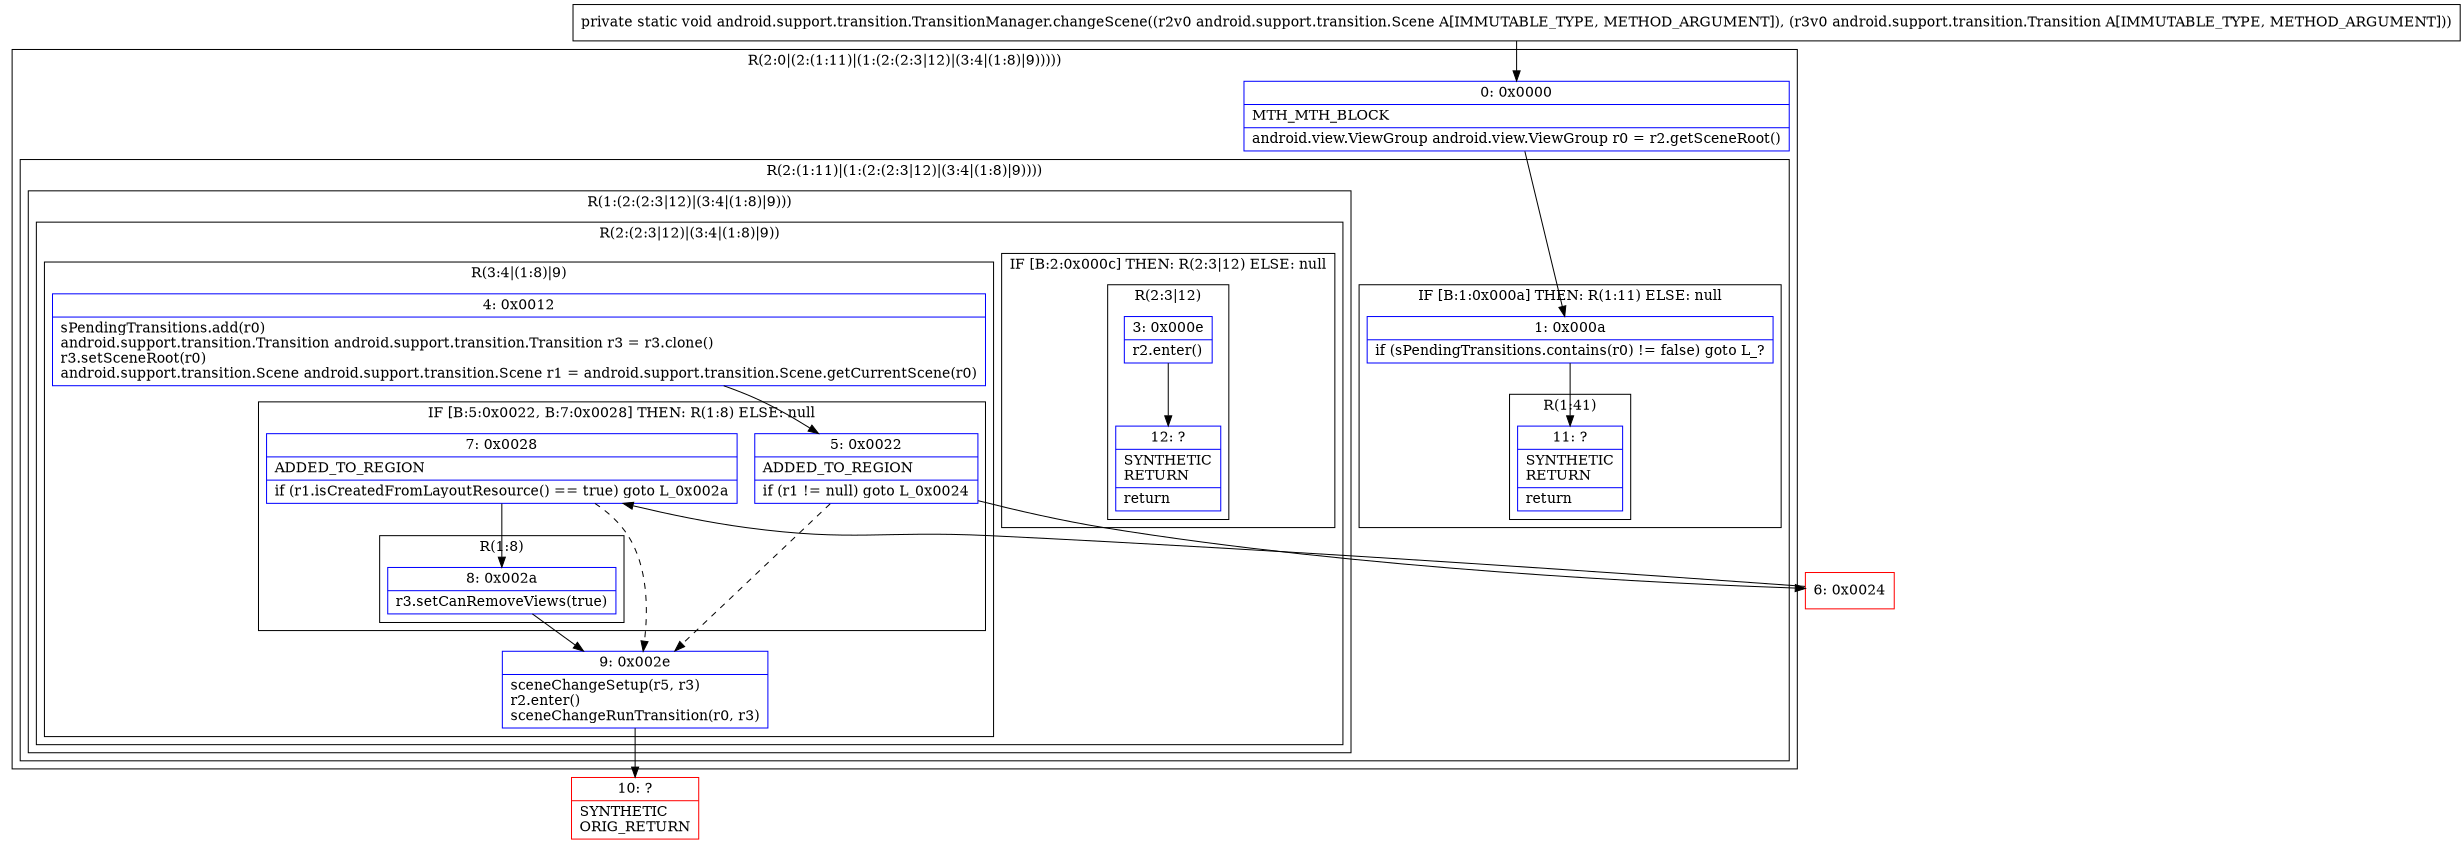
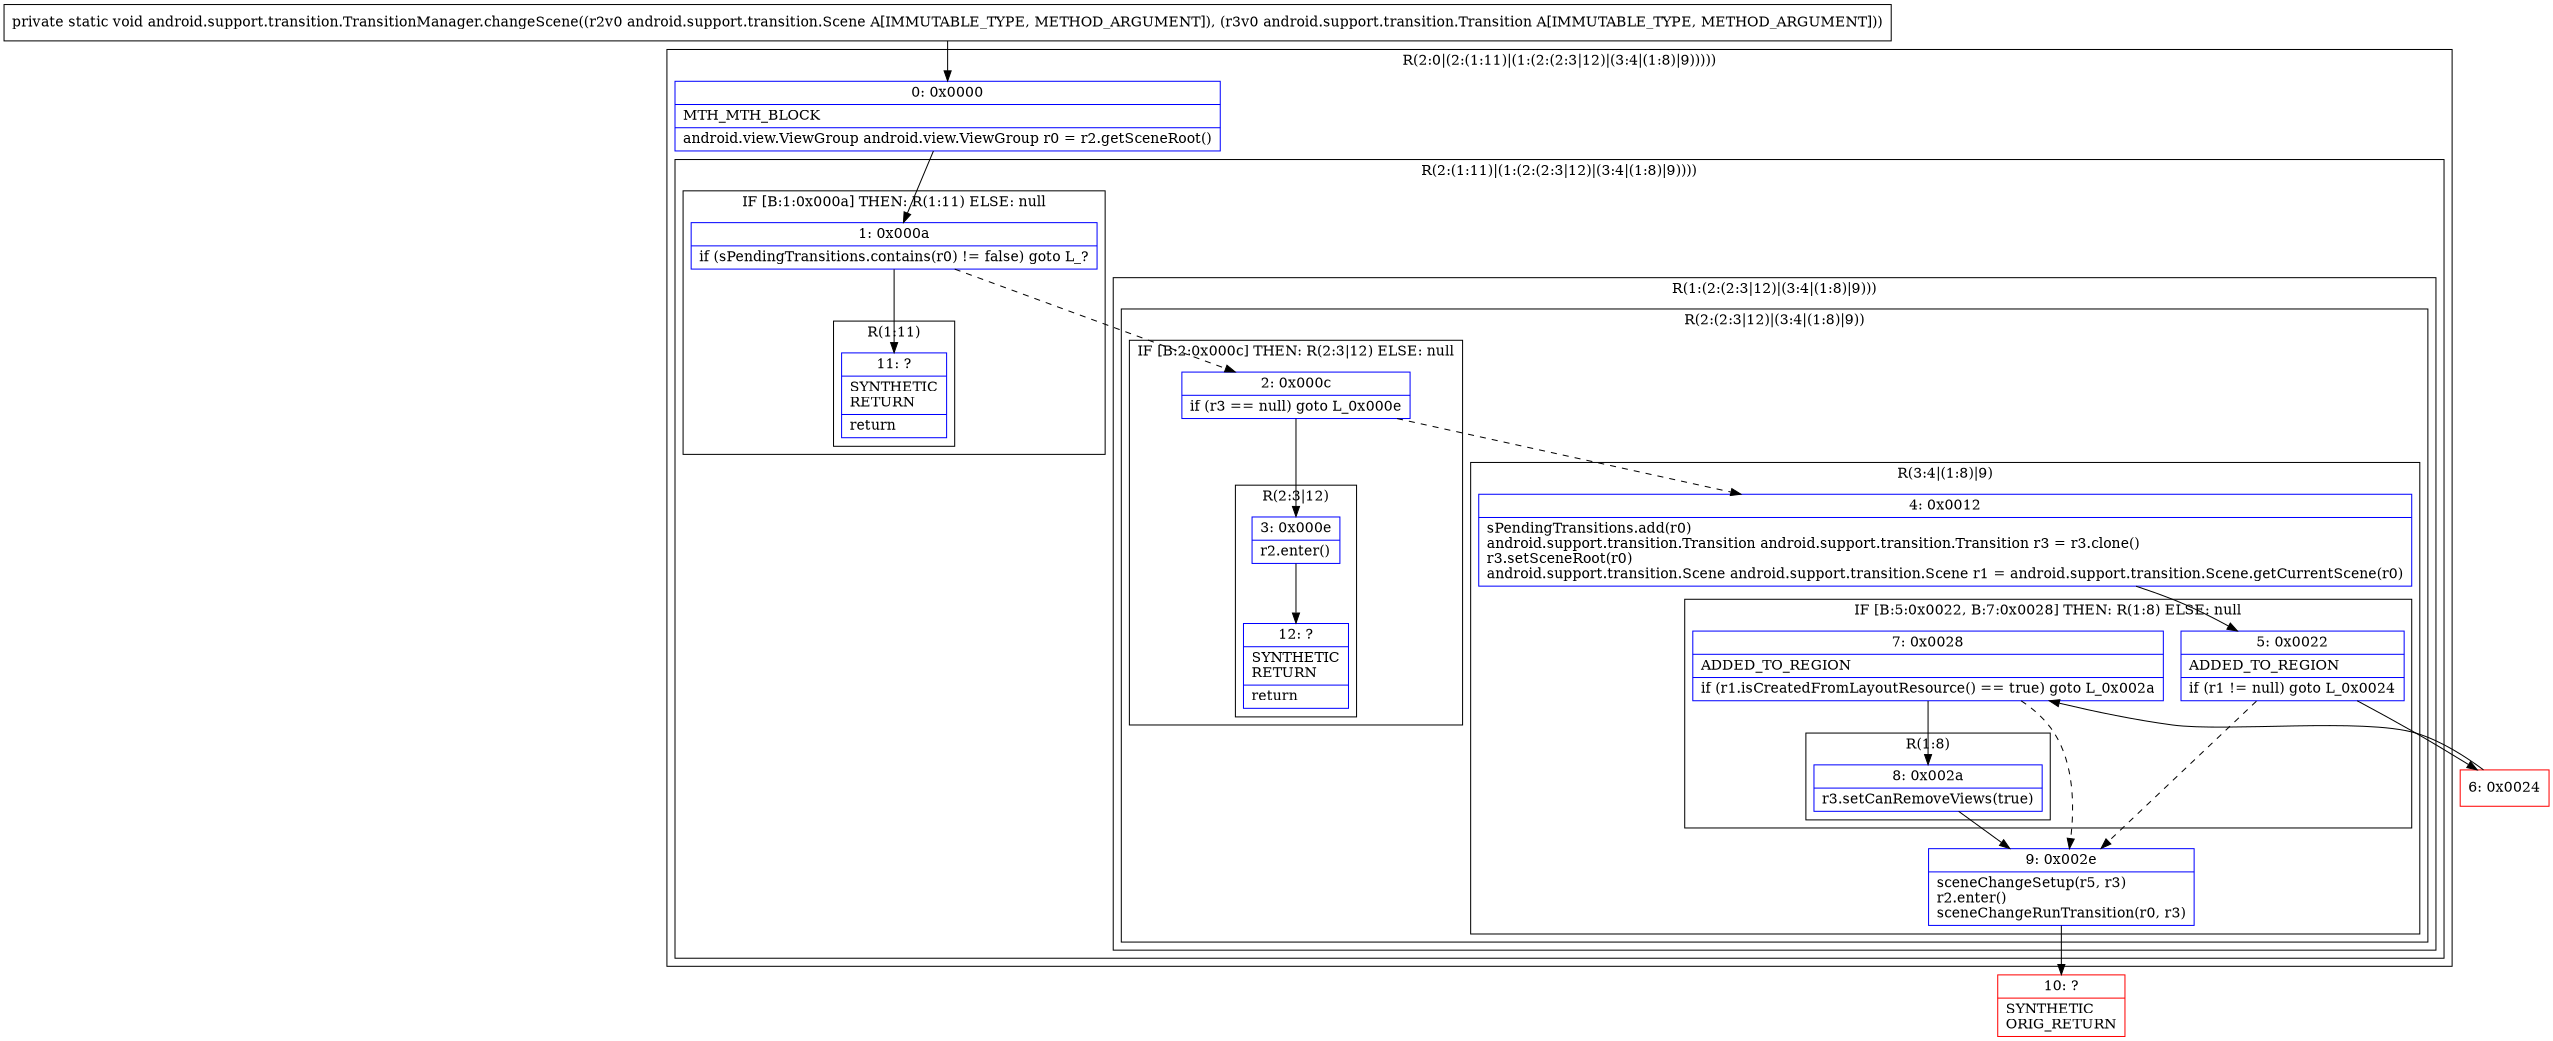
none -> (1296, 395)
(1570, 406) -> (894, 333)
